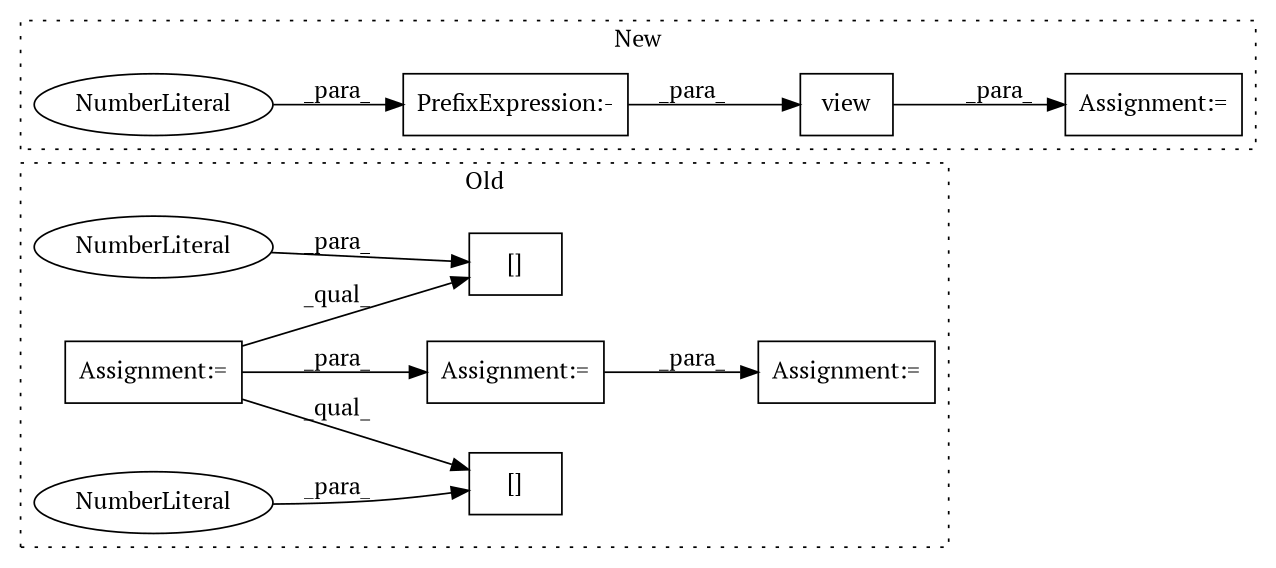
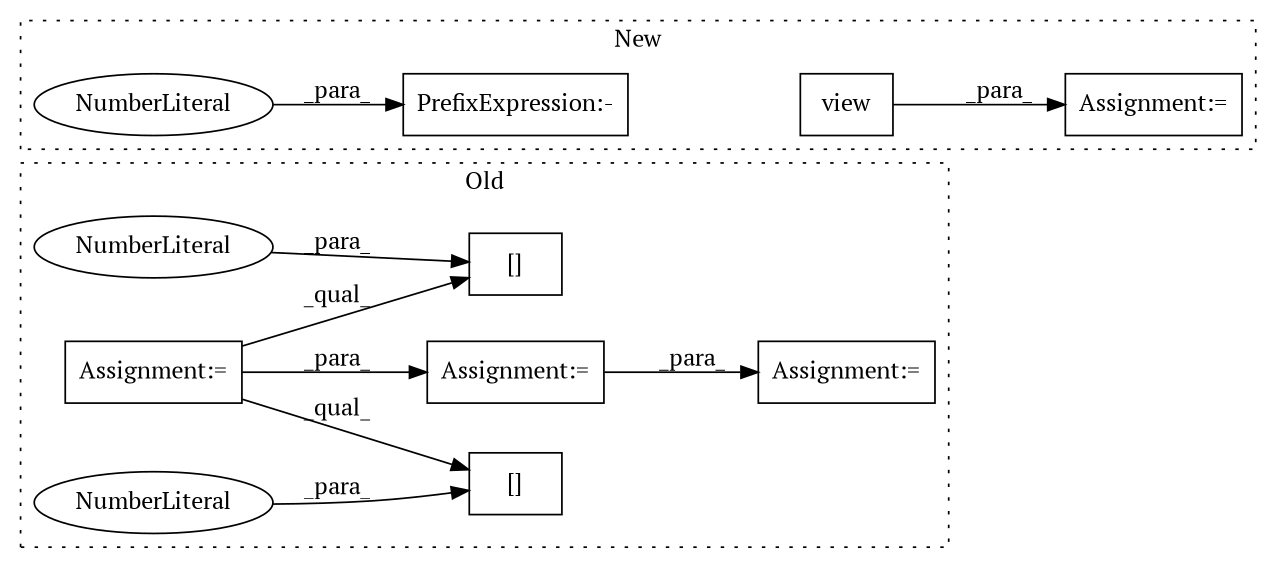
(705, 105) -> none
